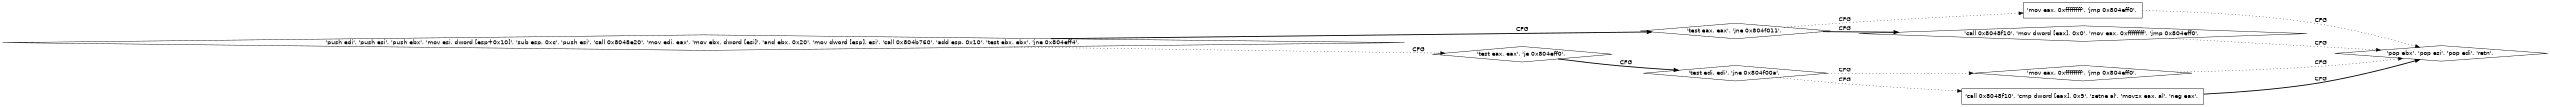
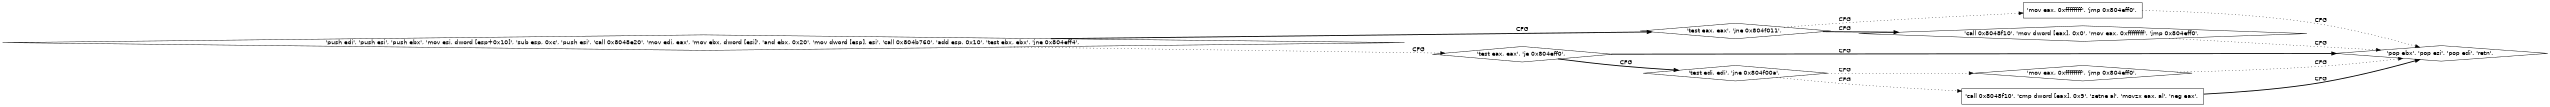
none -> (1971, 54)
